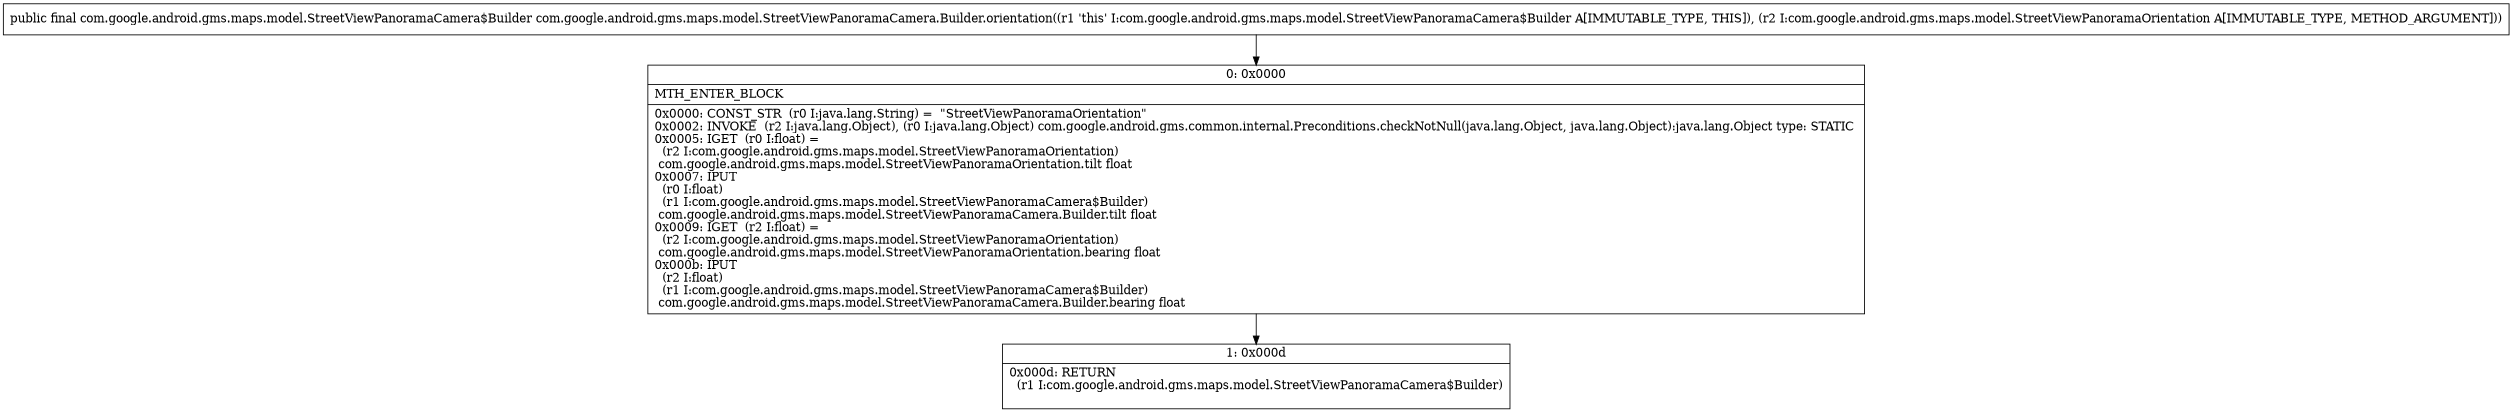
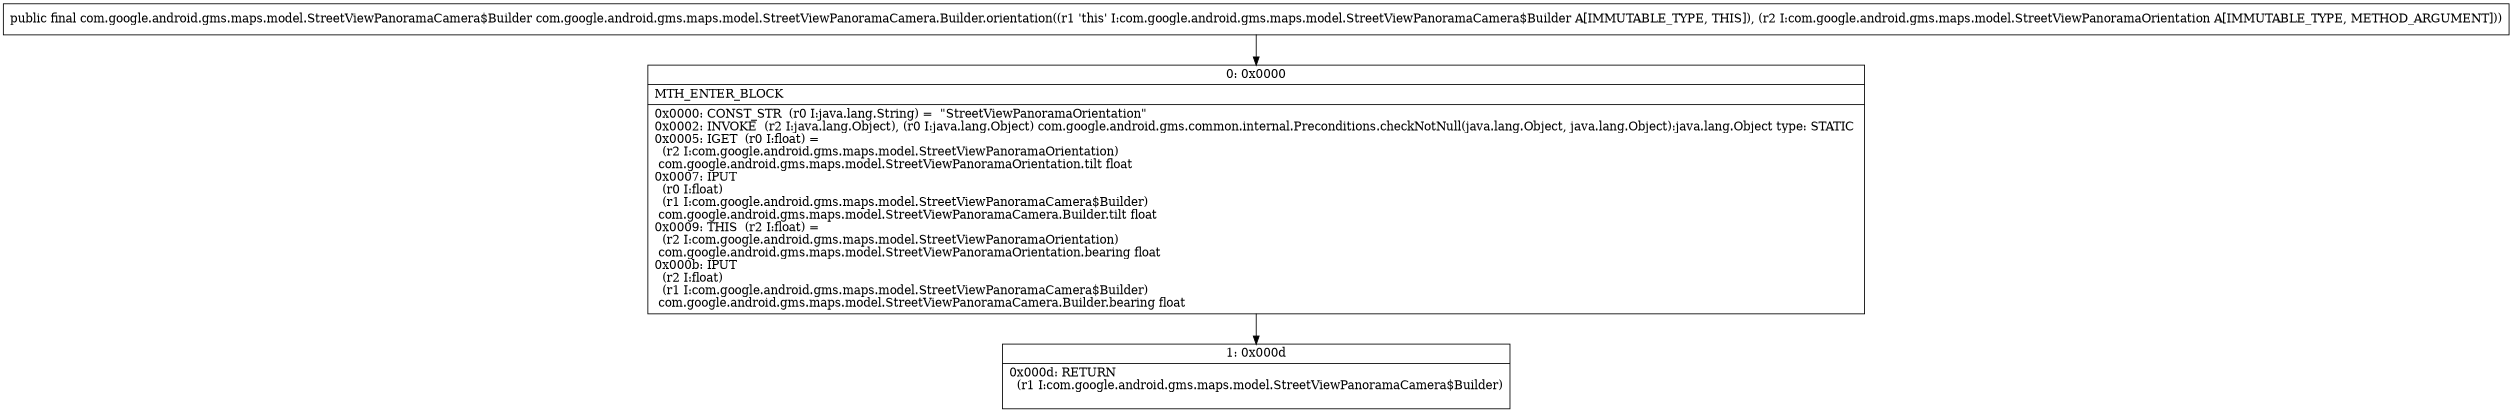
(739, 228) -> (739, 228)
